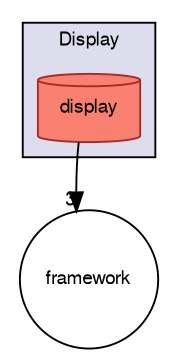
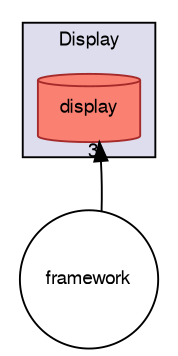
(77, 170) -> (102, 186)
